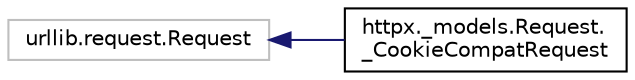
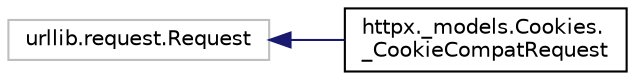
(486, 40) -> (486, 40)
